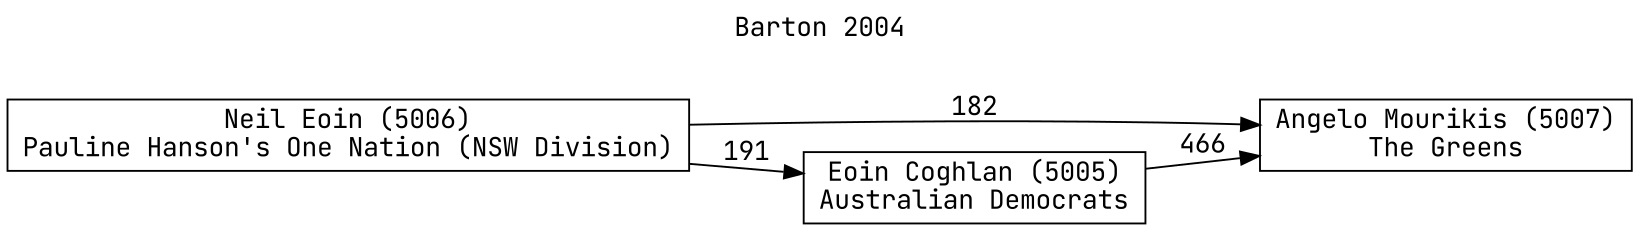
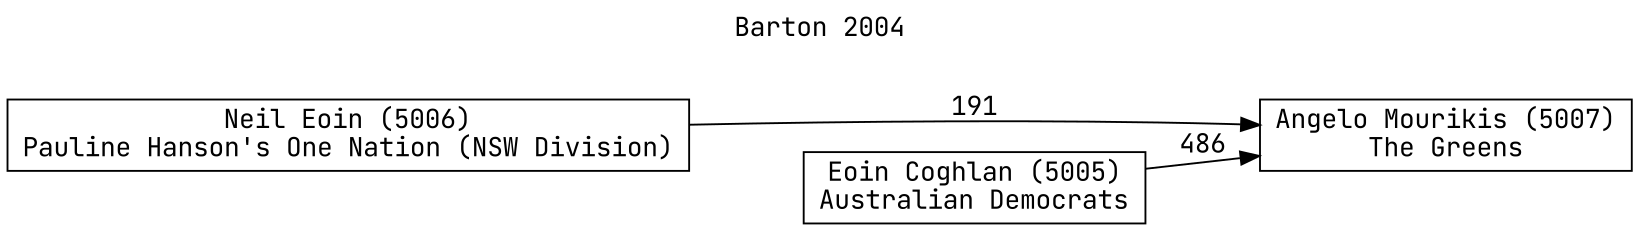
(975, 108) -> (975, 108)
(1203, 146) -> (1203, 146)
(737, 168) -> none
